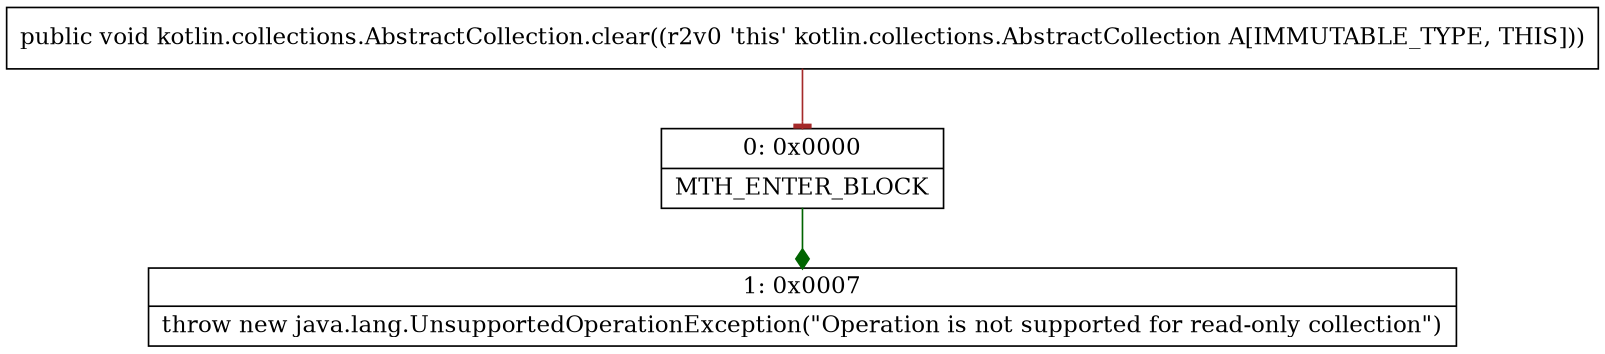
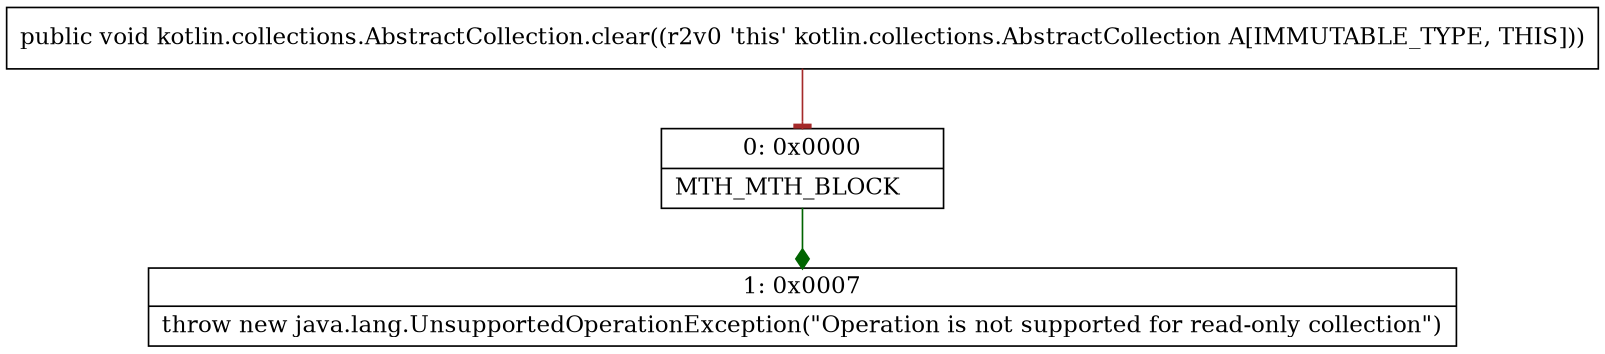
(802, 188) -> (788, 188)
